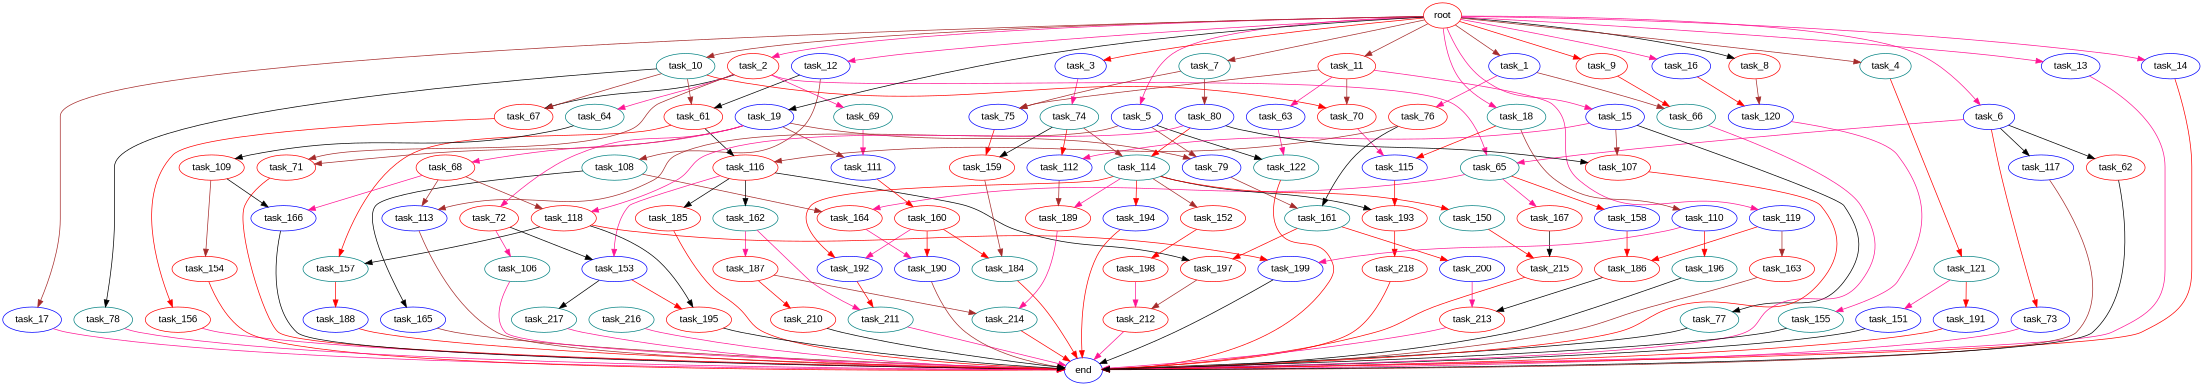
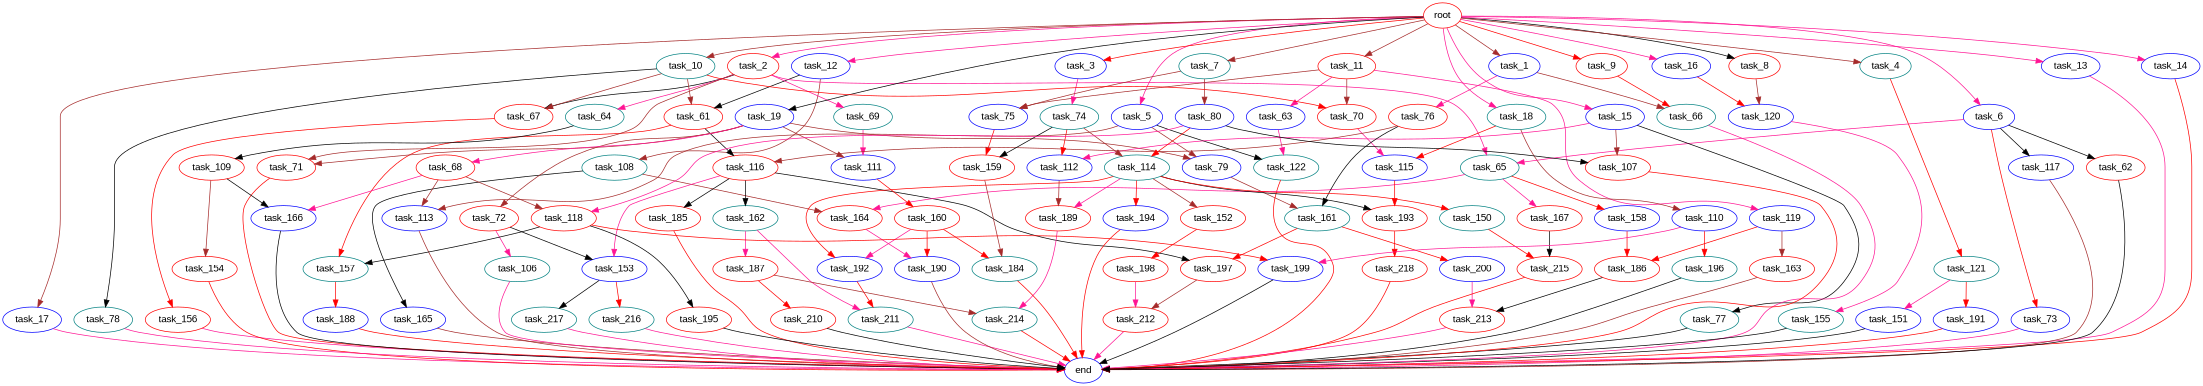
(636, 140) -> (636, 140)
(654, 293) -> (617, 291)
